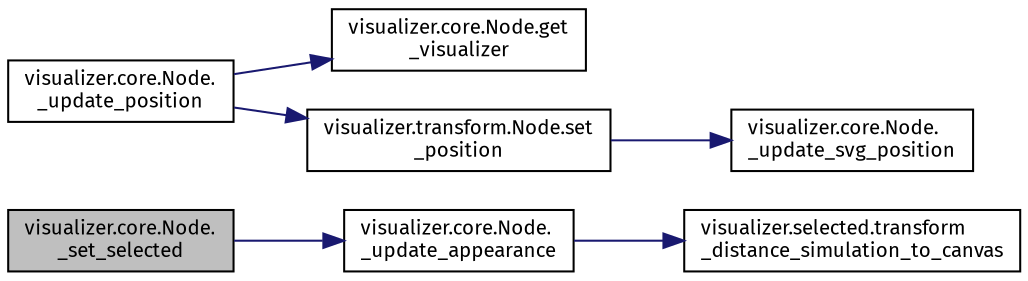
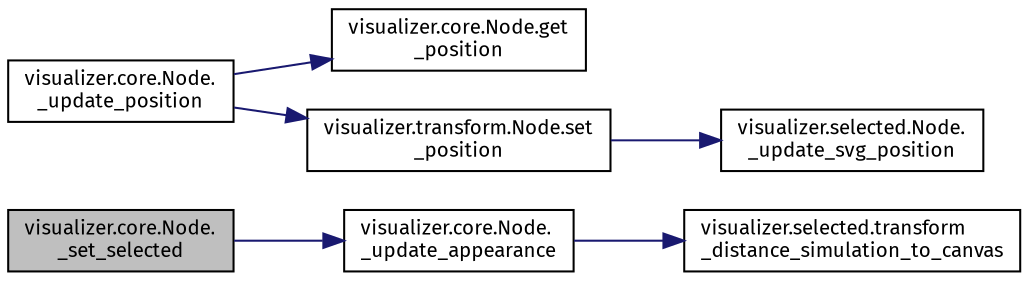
(459, 40) -> (459, 40)
(852, 140) -> (852, 140)
